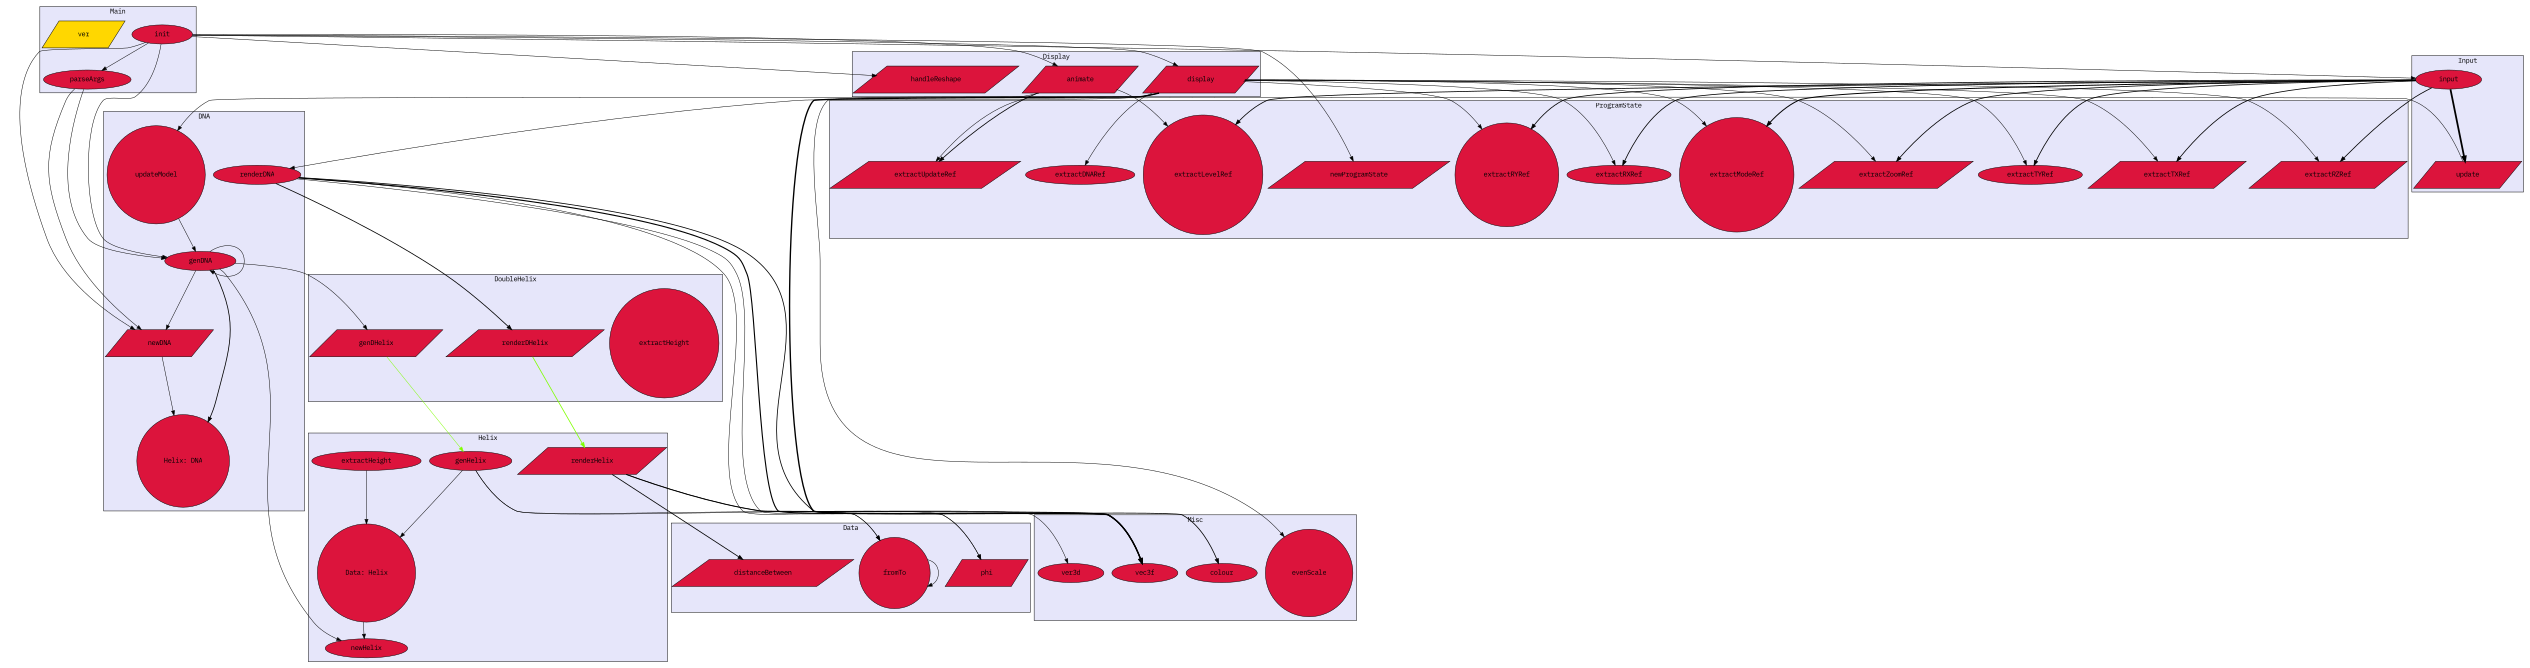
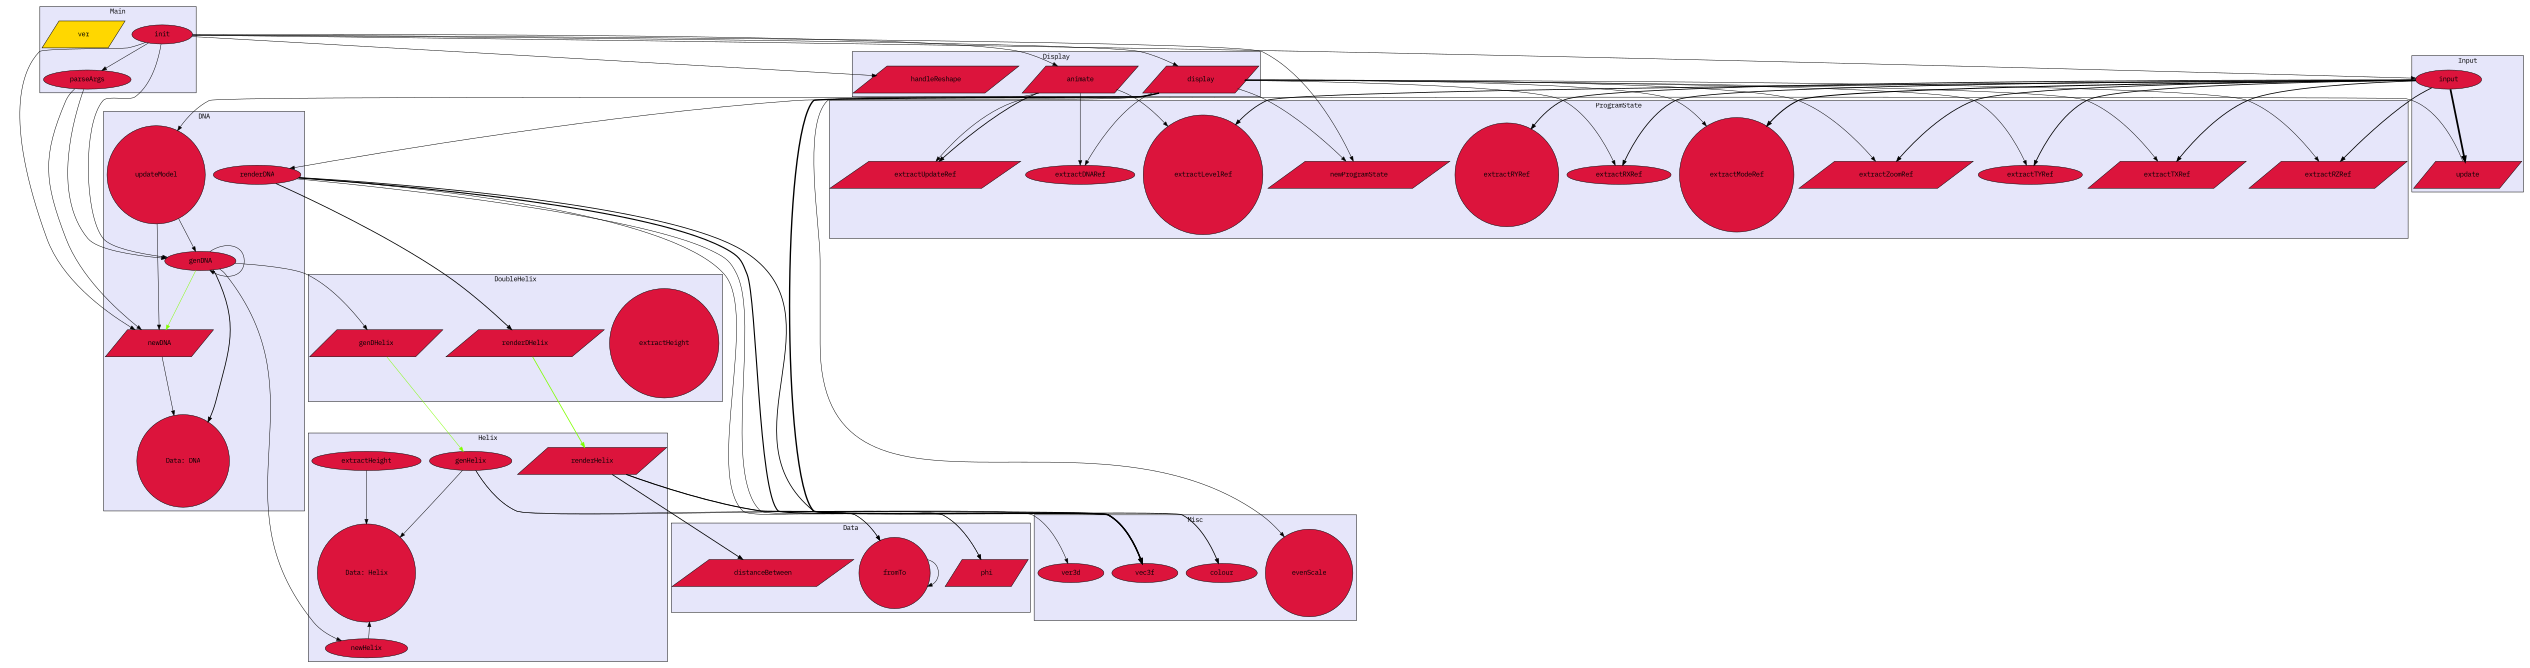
(1366, 89) -> (1294, 117)
none -> (1080, 127)
none -> (158, 274)
(182, 298) -> (182, 298)
(183, 461) -> (183, 461)
(364, 628) -> (369, 633)
